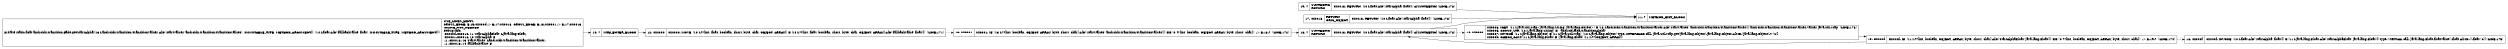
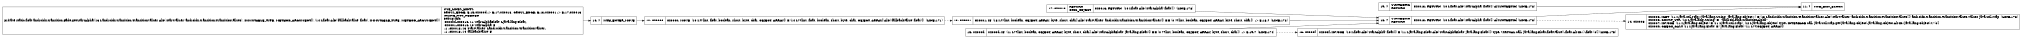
(1667, 17) -> (1828, 7)
(1575, 18) -> (1286, 14)
(620, 33) -> (619, 21)
(1861, 36) -> none
